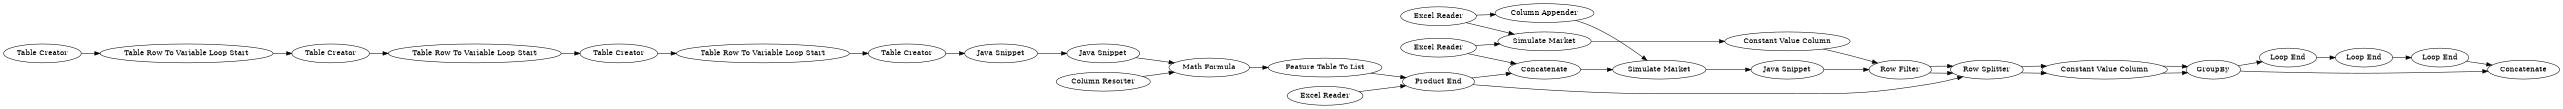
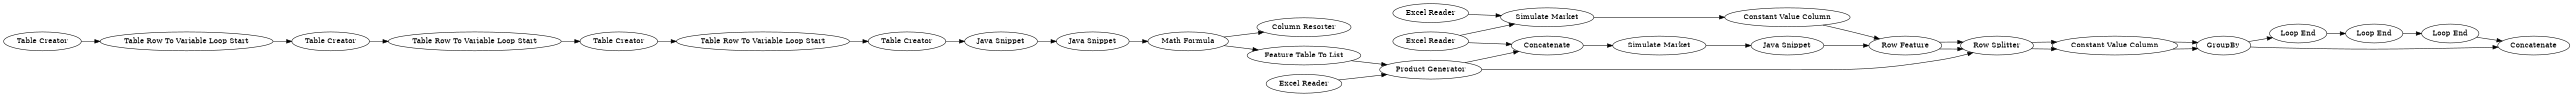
(1544, 13) -> none
(1900, 70) -> (1905, 46)
(1156, 75) -> (1241, 35)
(1439, 82) -> (1431, 70)
